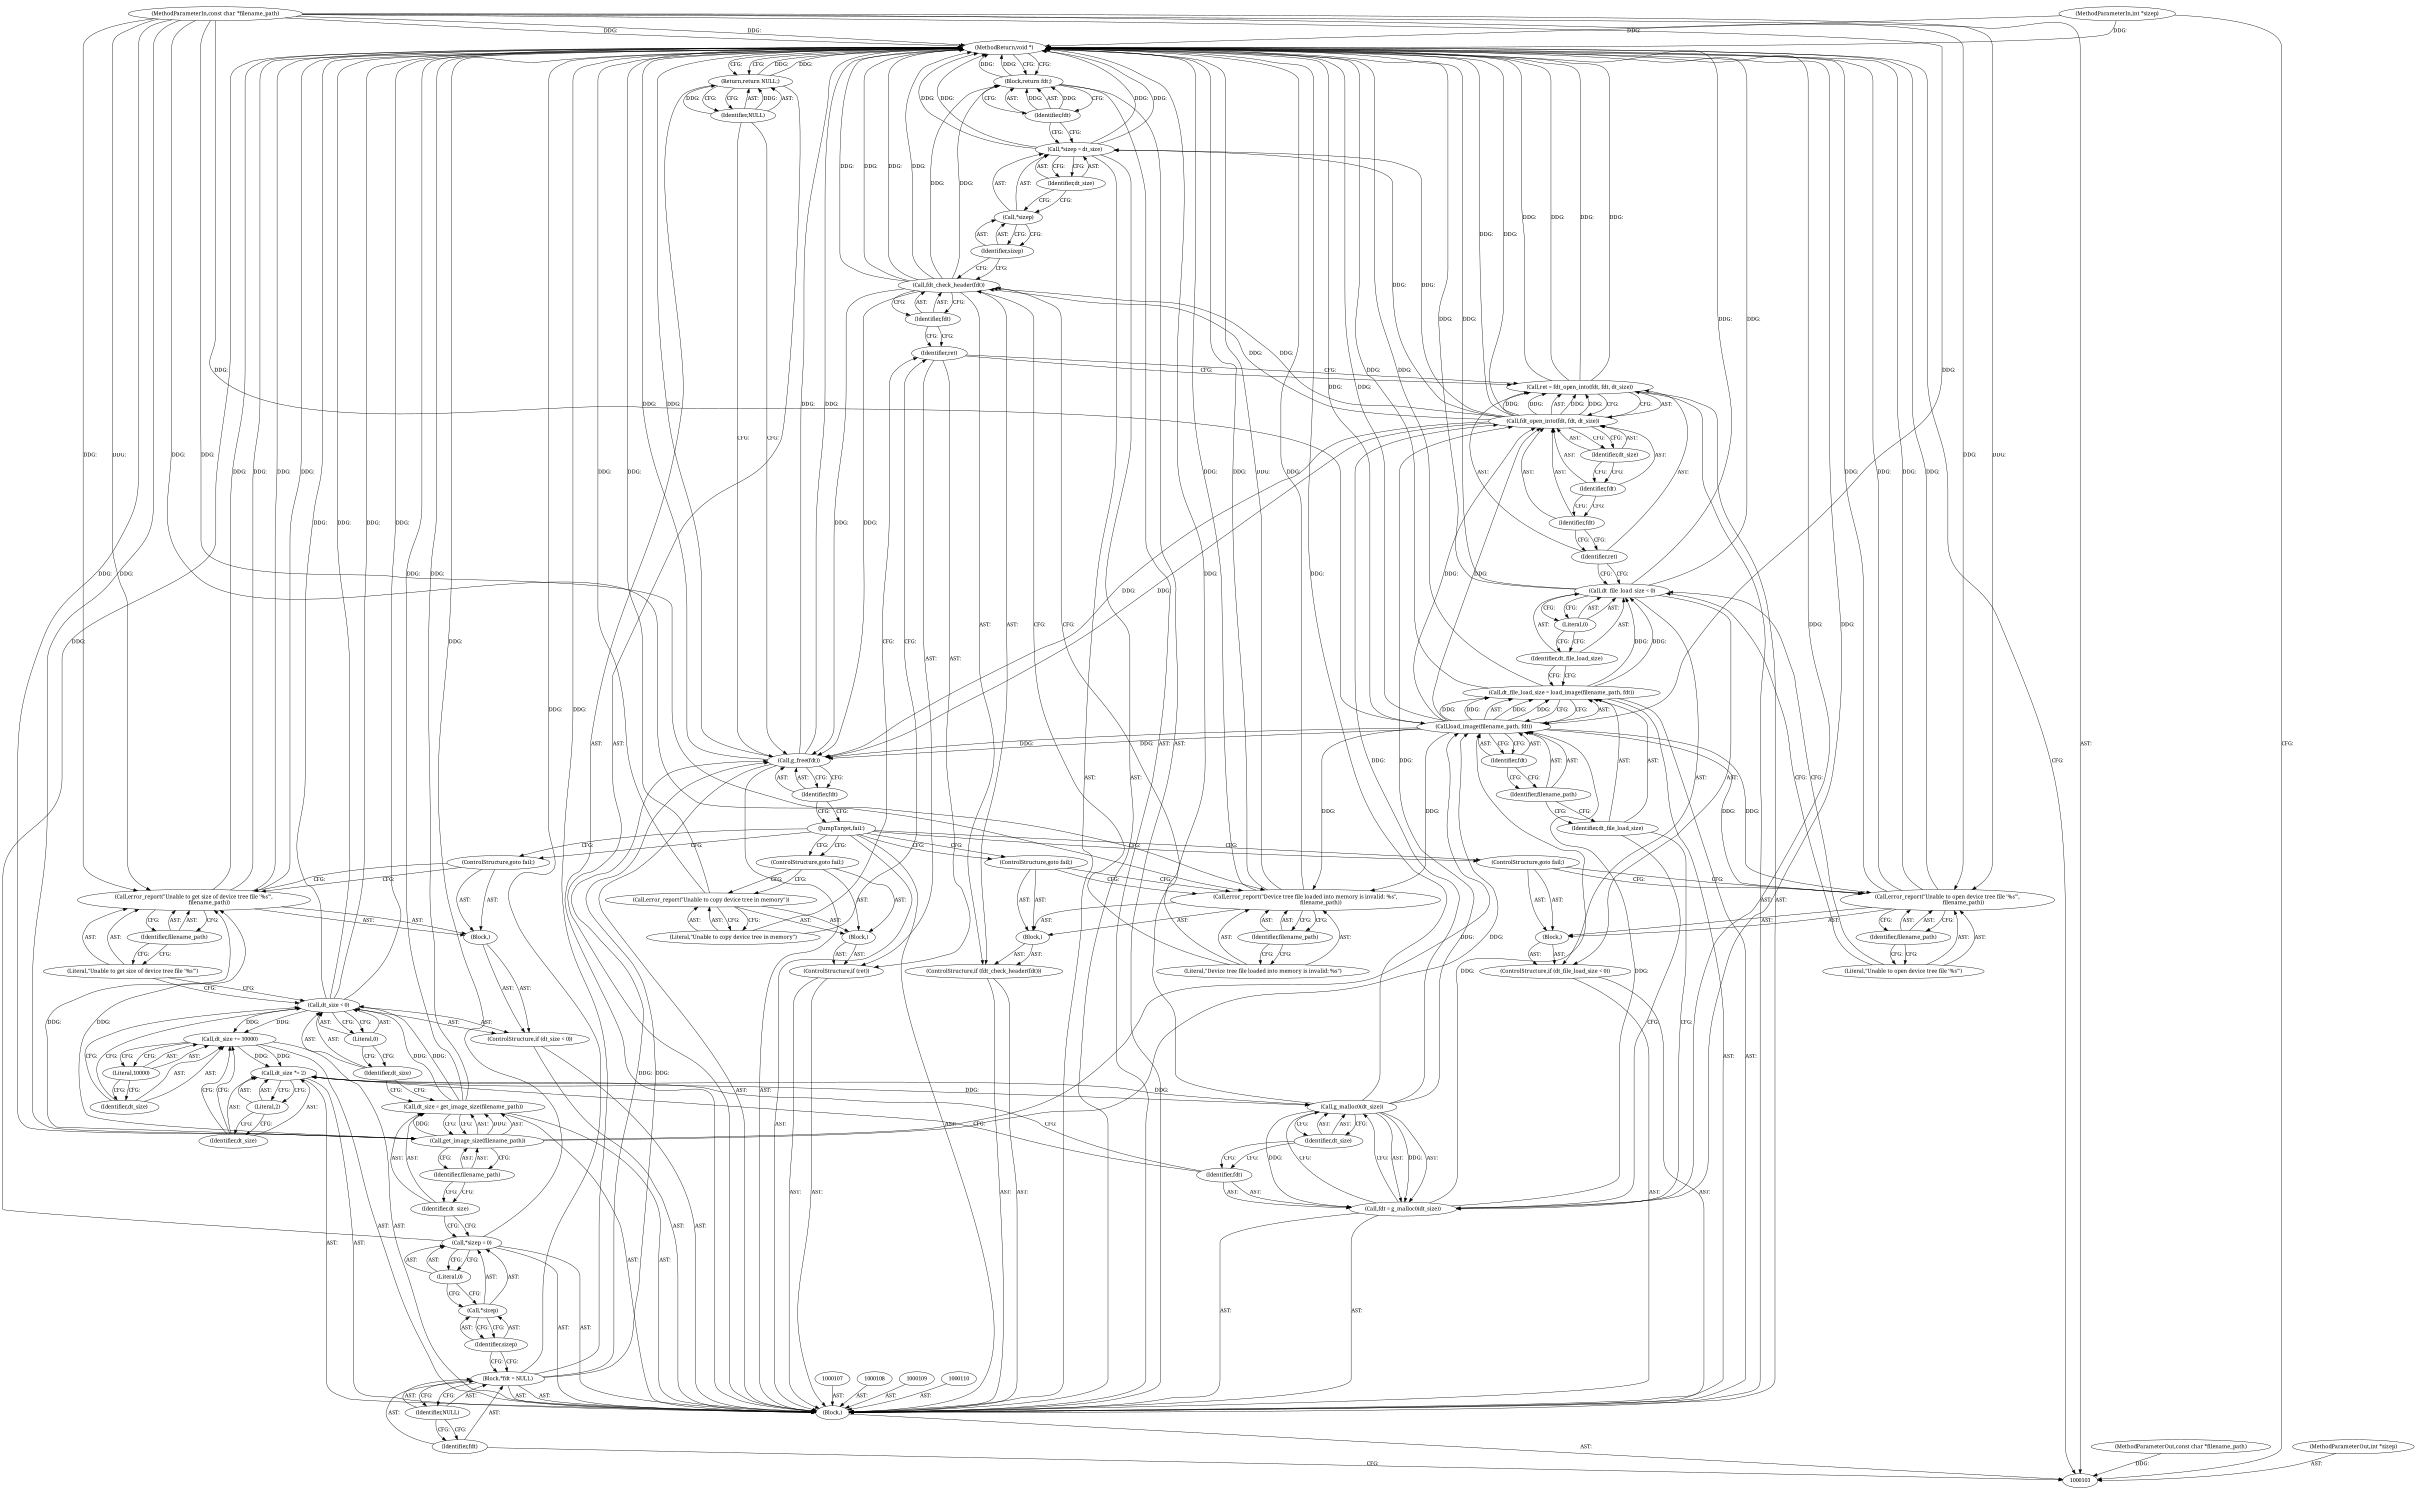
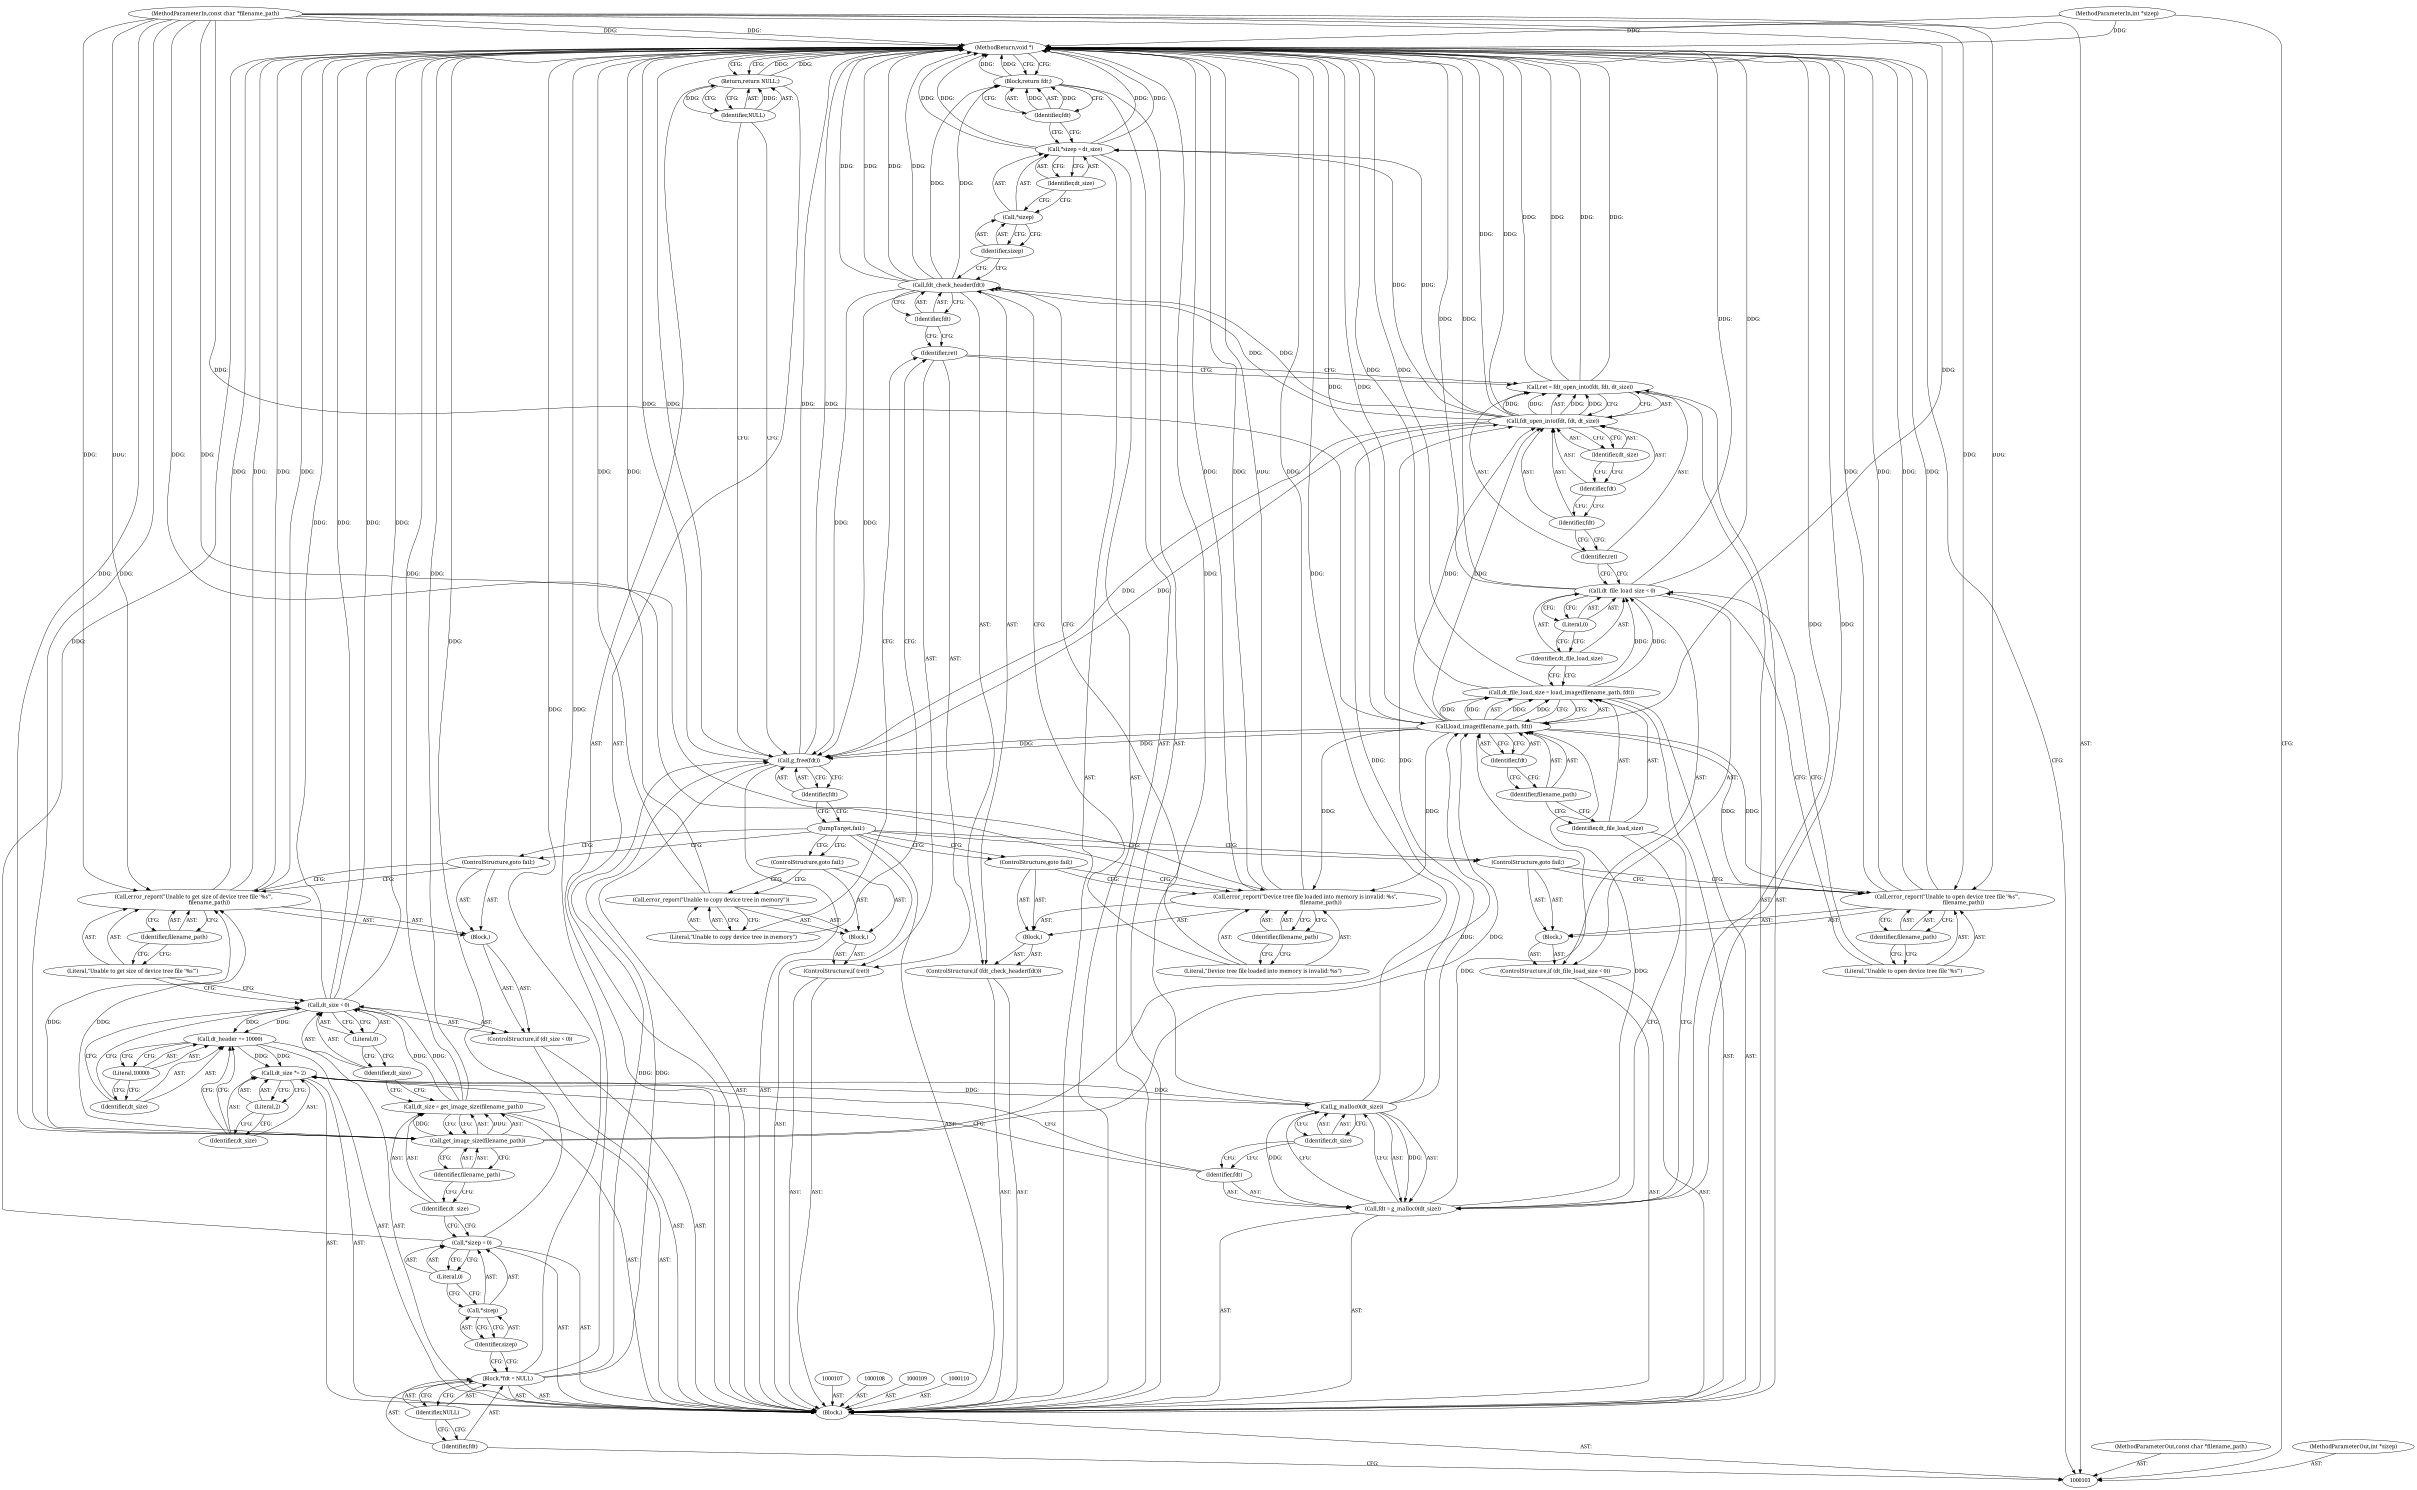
(230, 1039) -> (230, 1039)
(2143, 1464) -> (2143, 1464)
